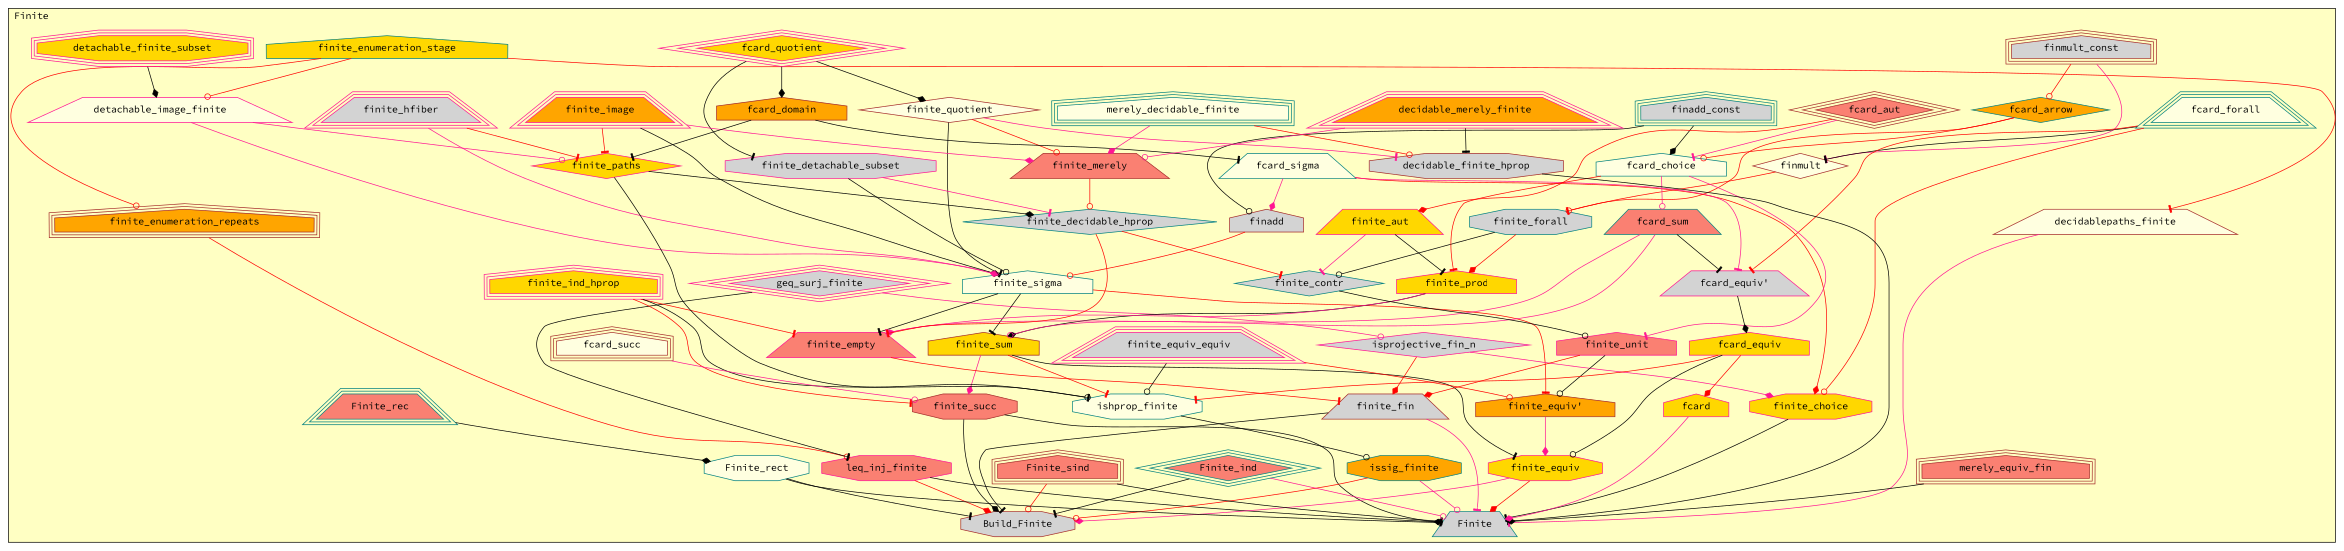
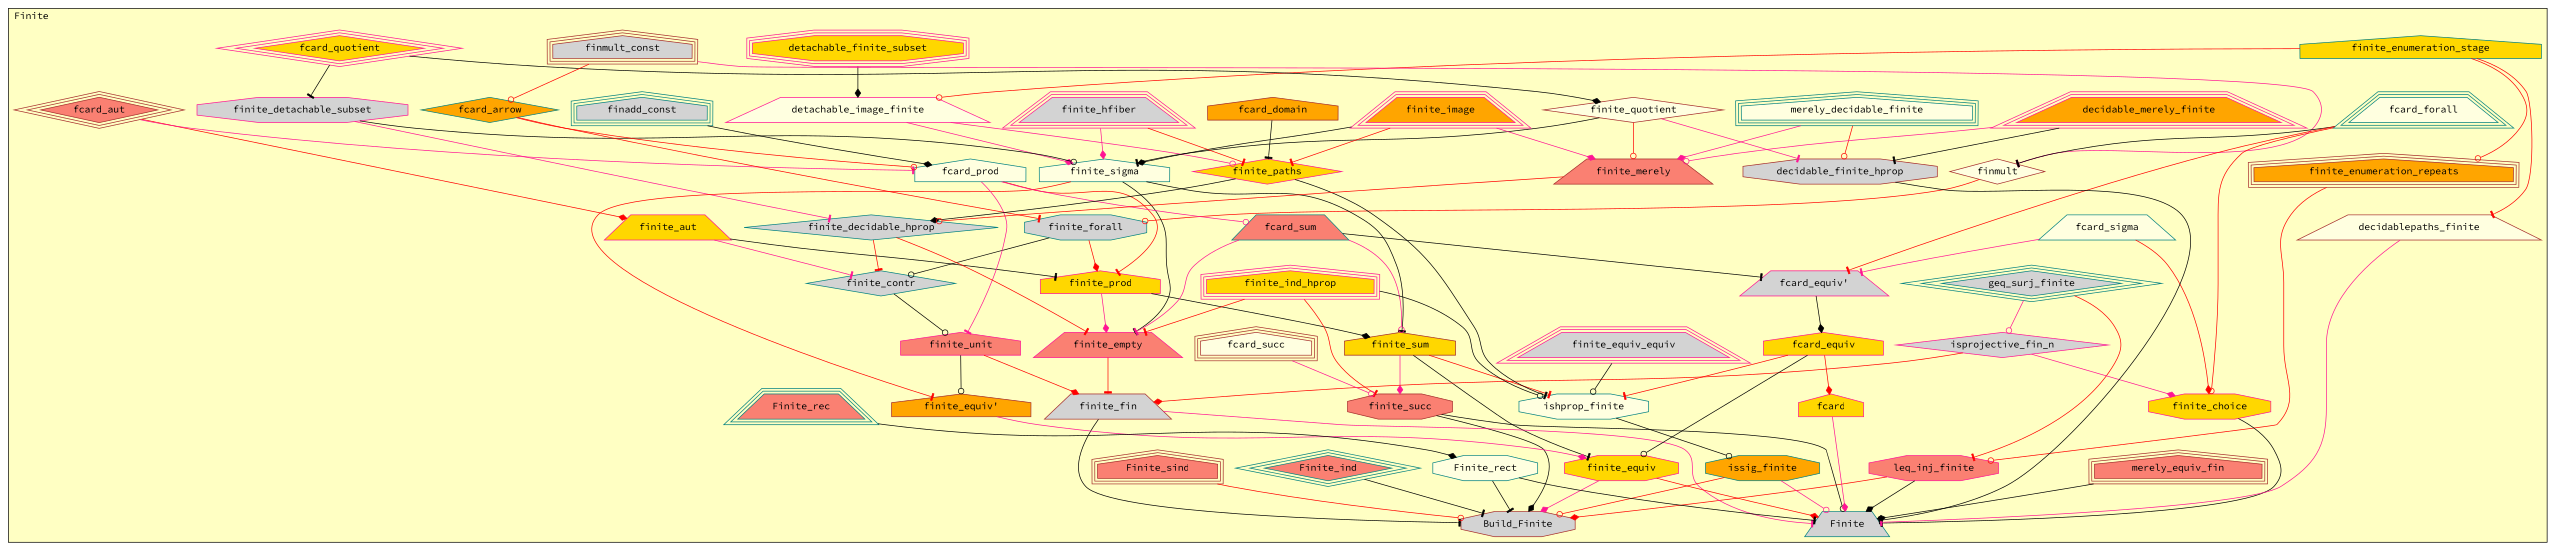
(782, 78) -> none
(1025, 145) -> none
(1661, 166) -> (970, 172)
(1267, 222) -> none
(819, 283) -> (2032, 283)
(574, 376) -> (2089, 395)
(1406, 378) -> none
(1343, 494) -> none
(1262, 505) -> none
